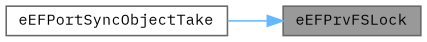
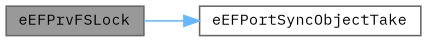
(247, 21) -> (164, 21)
